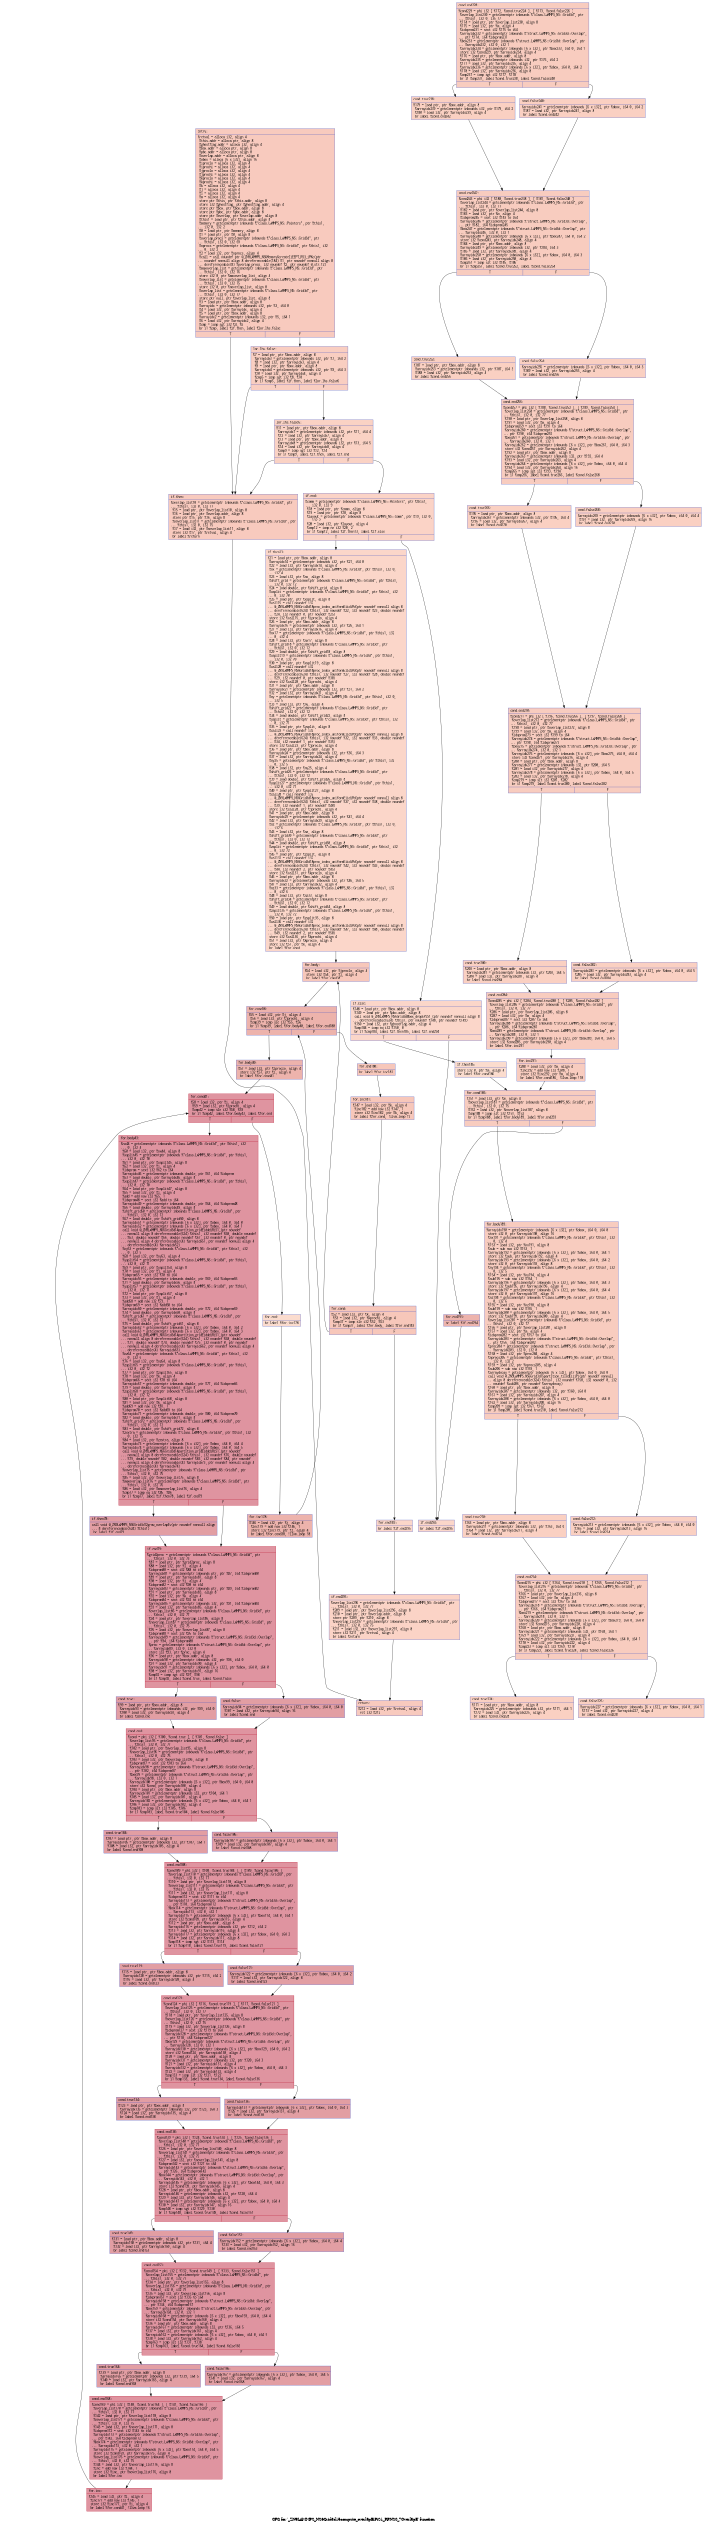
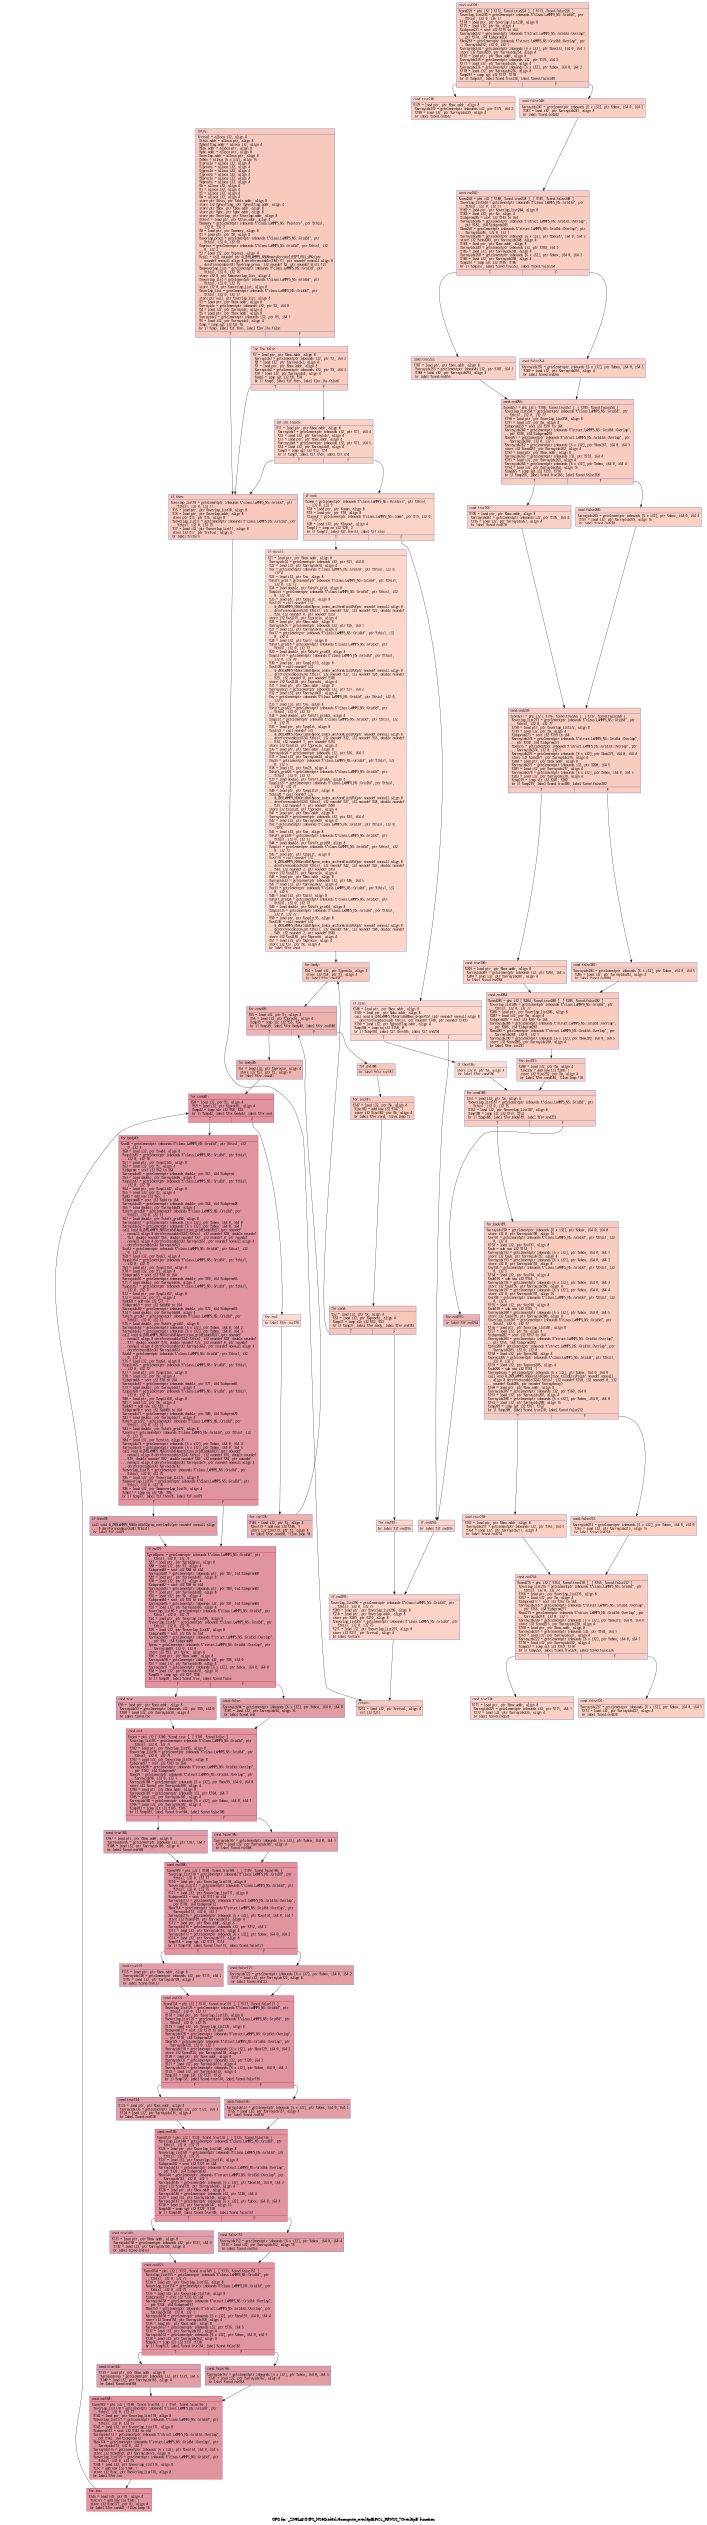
(485, 154) -> none
none -> (420, 1562)
